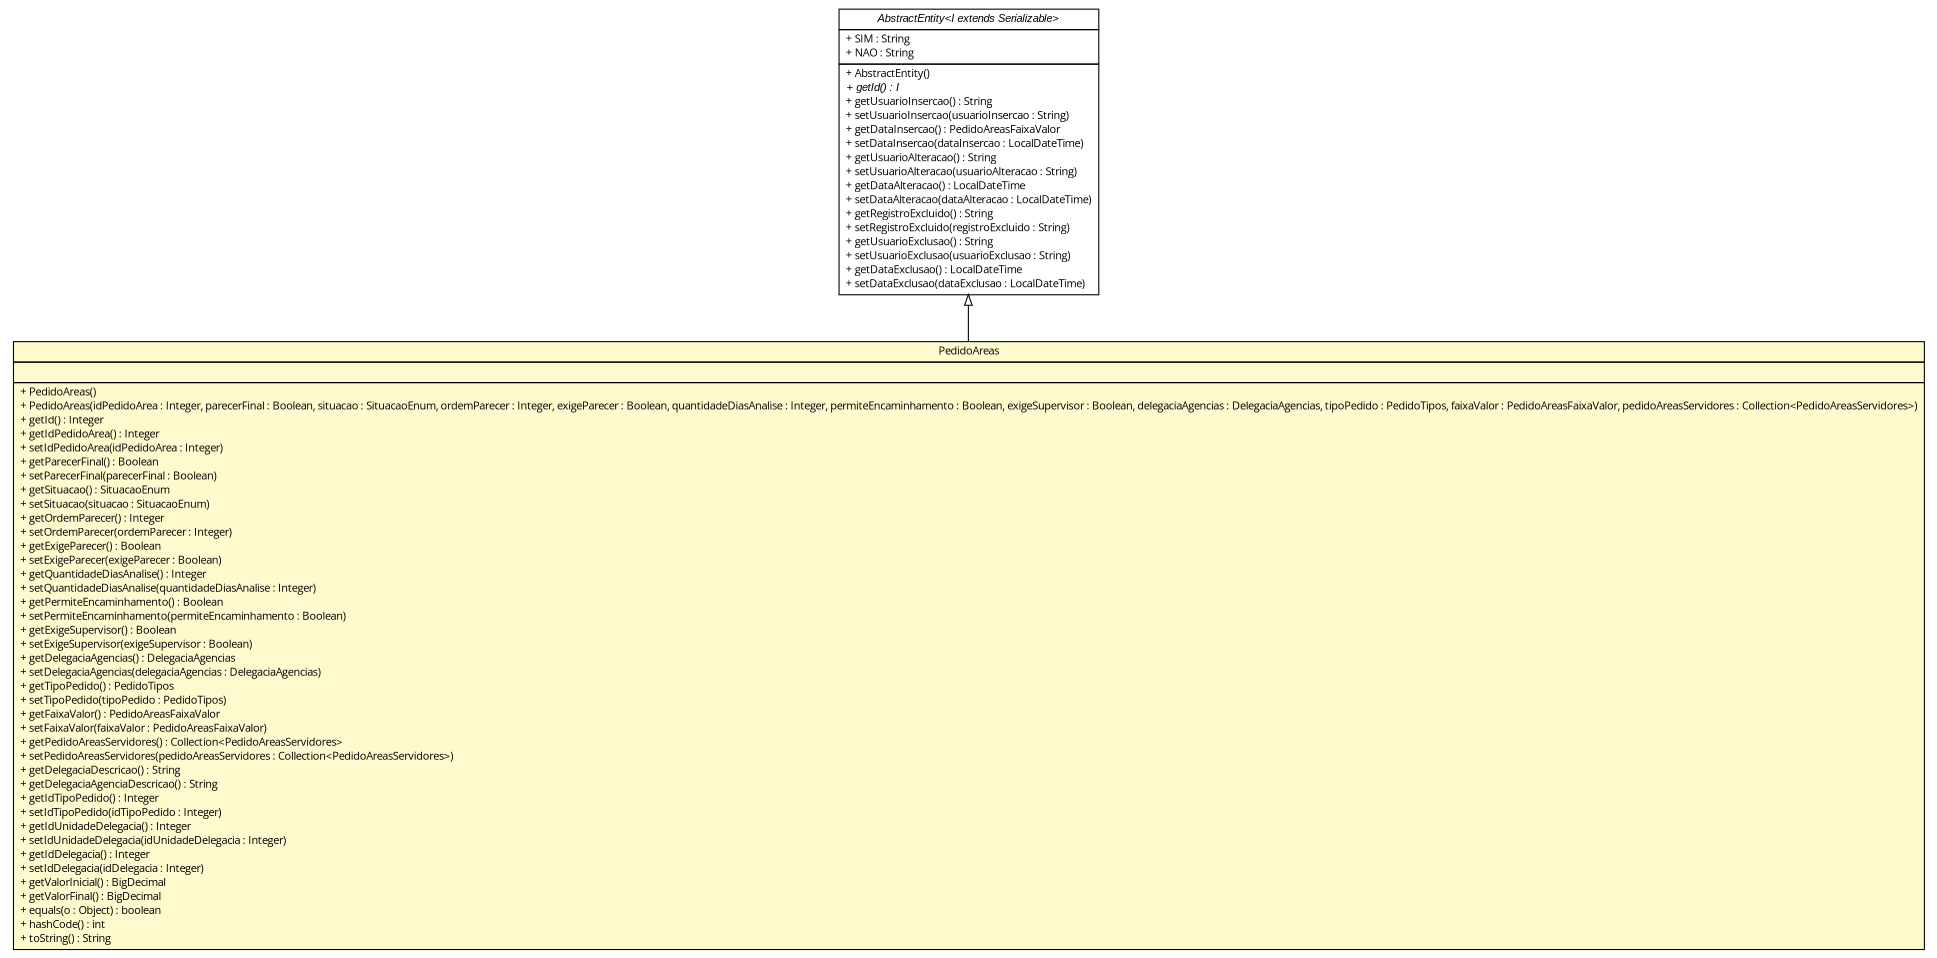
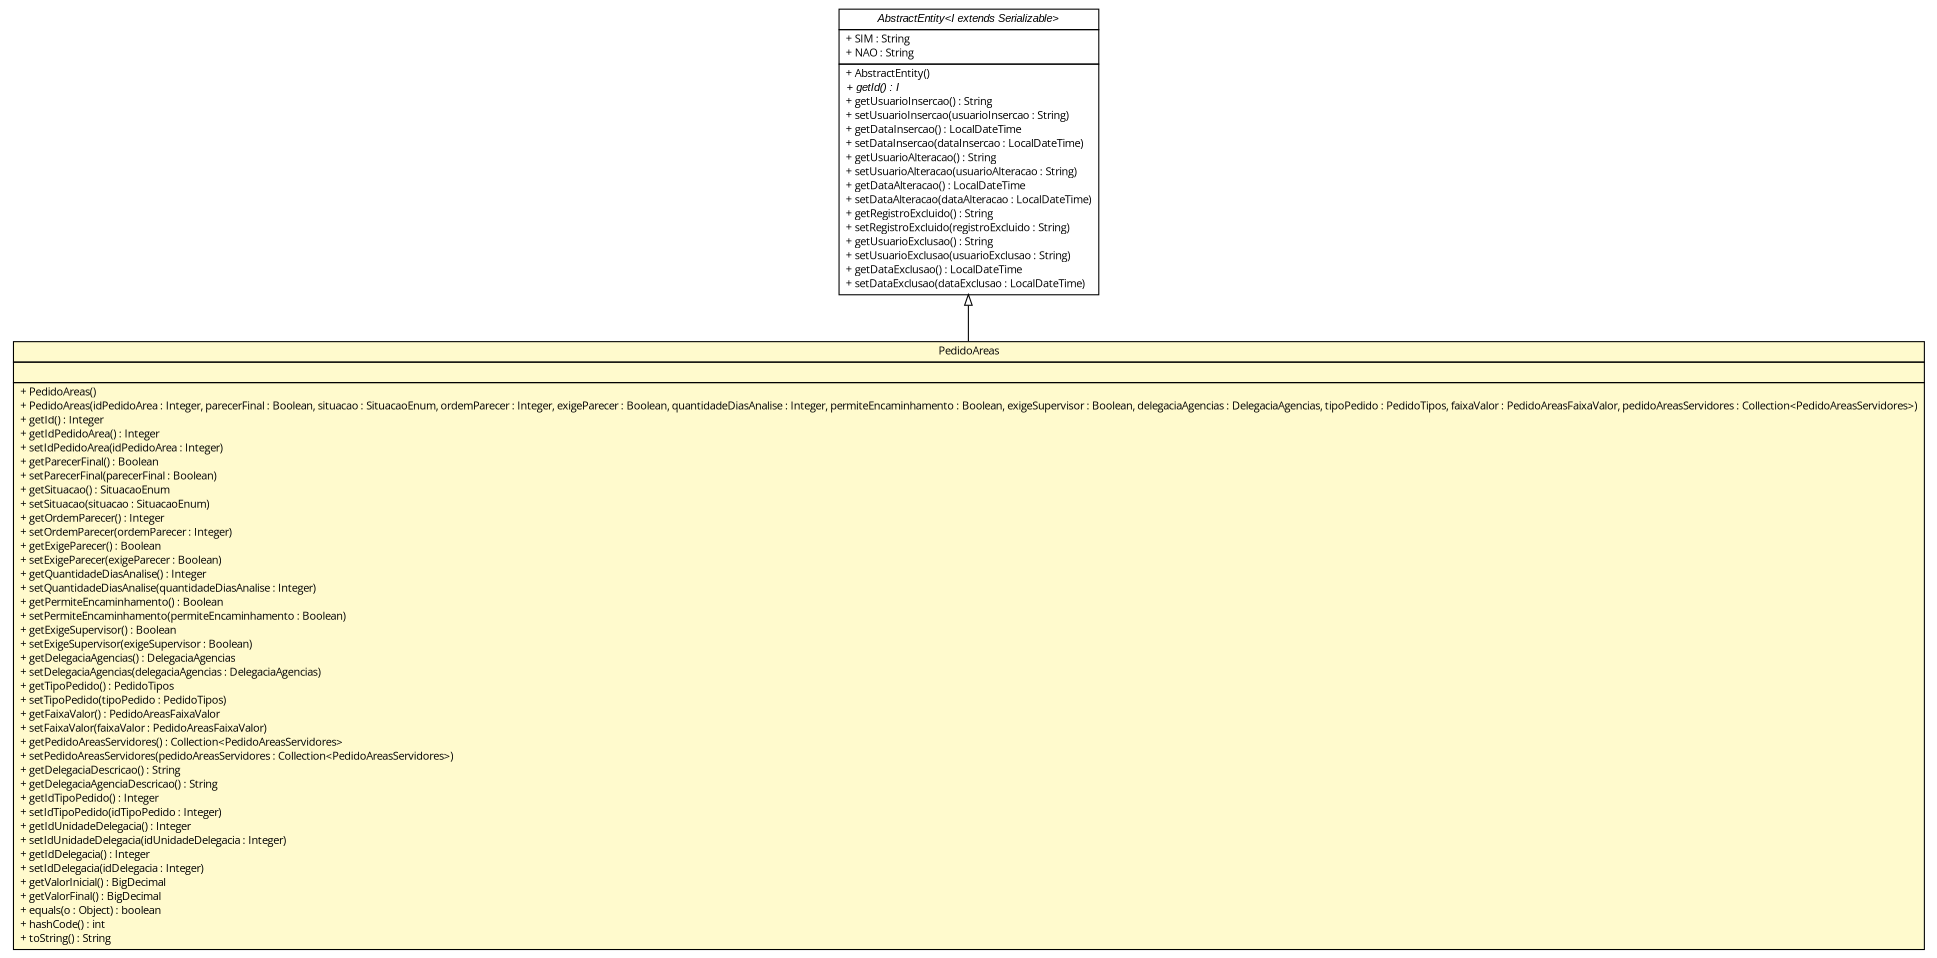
(953, 130) -> (934, 130)
